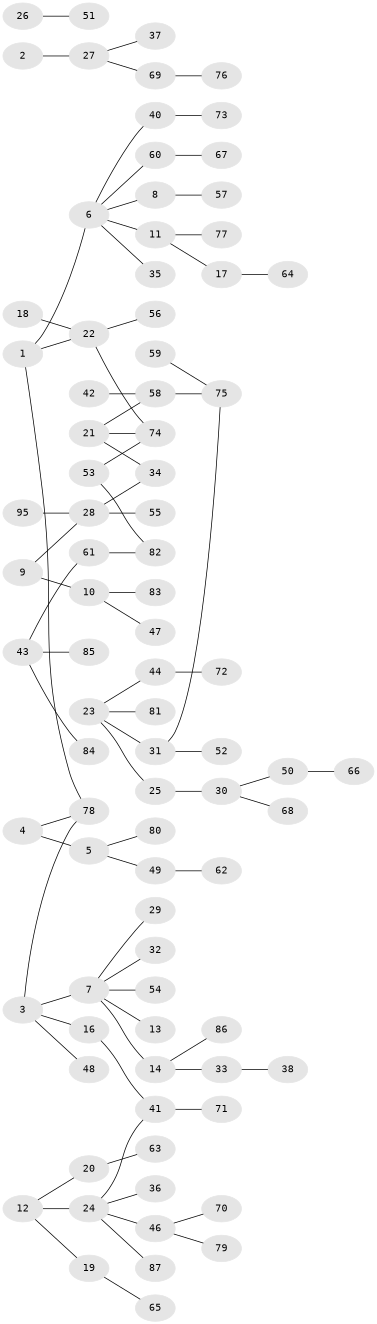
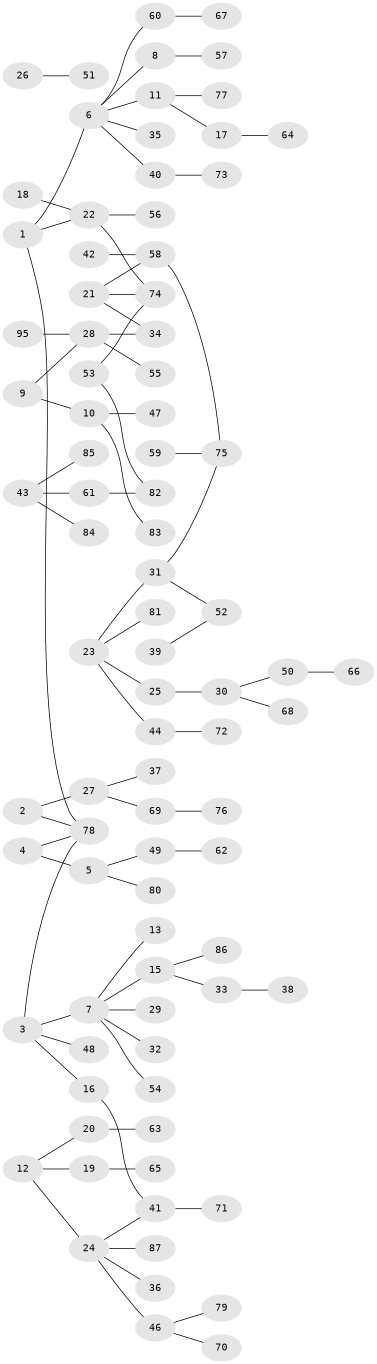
none -> (155, 652)
none -> (56, 821)
(155, 1070) -> (155, 970)
